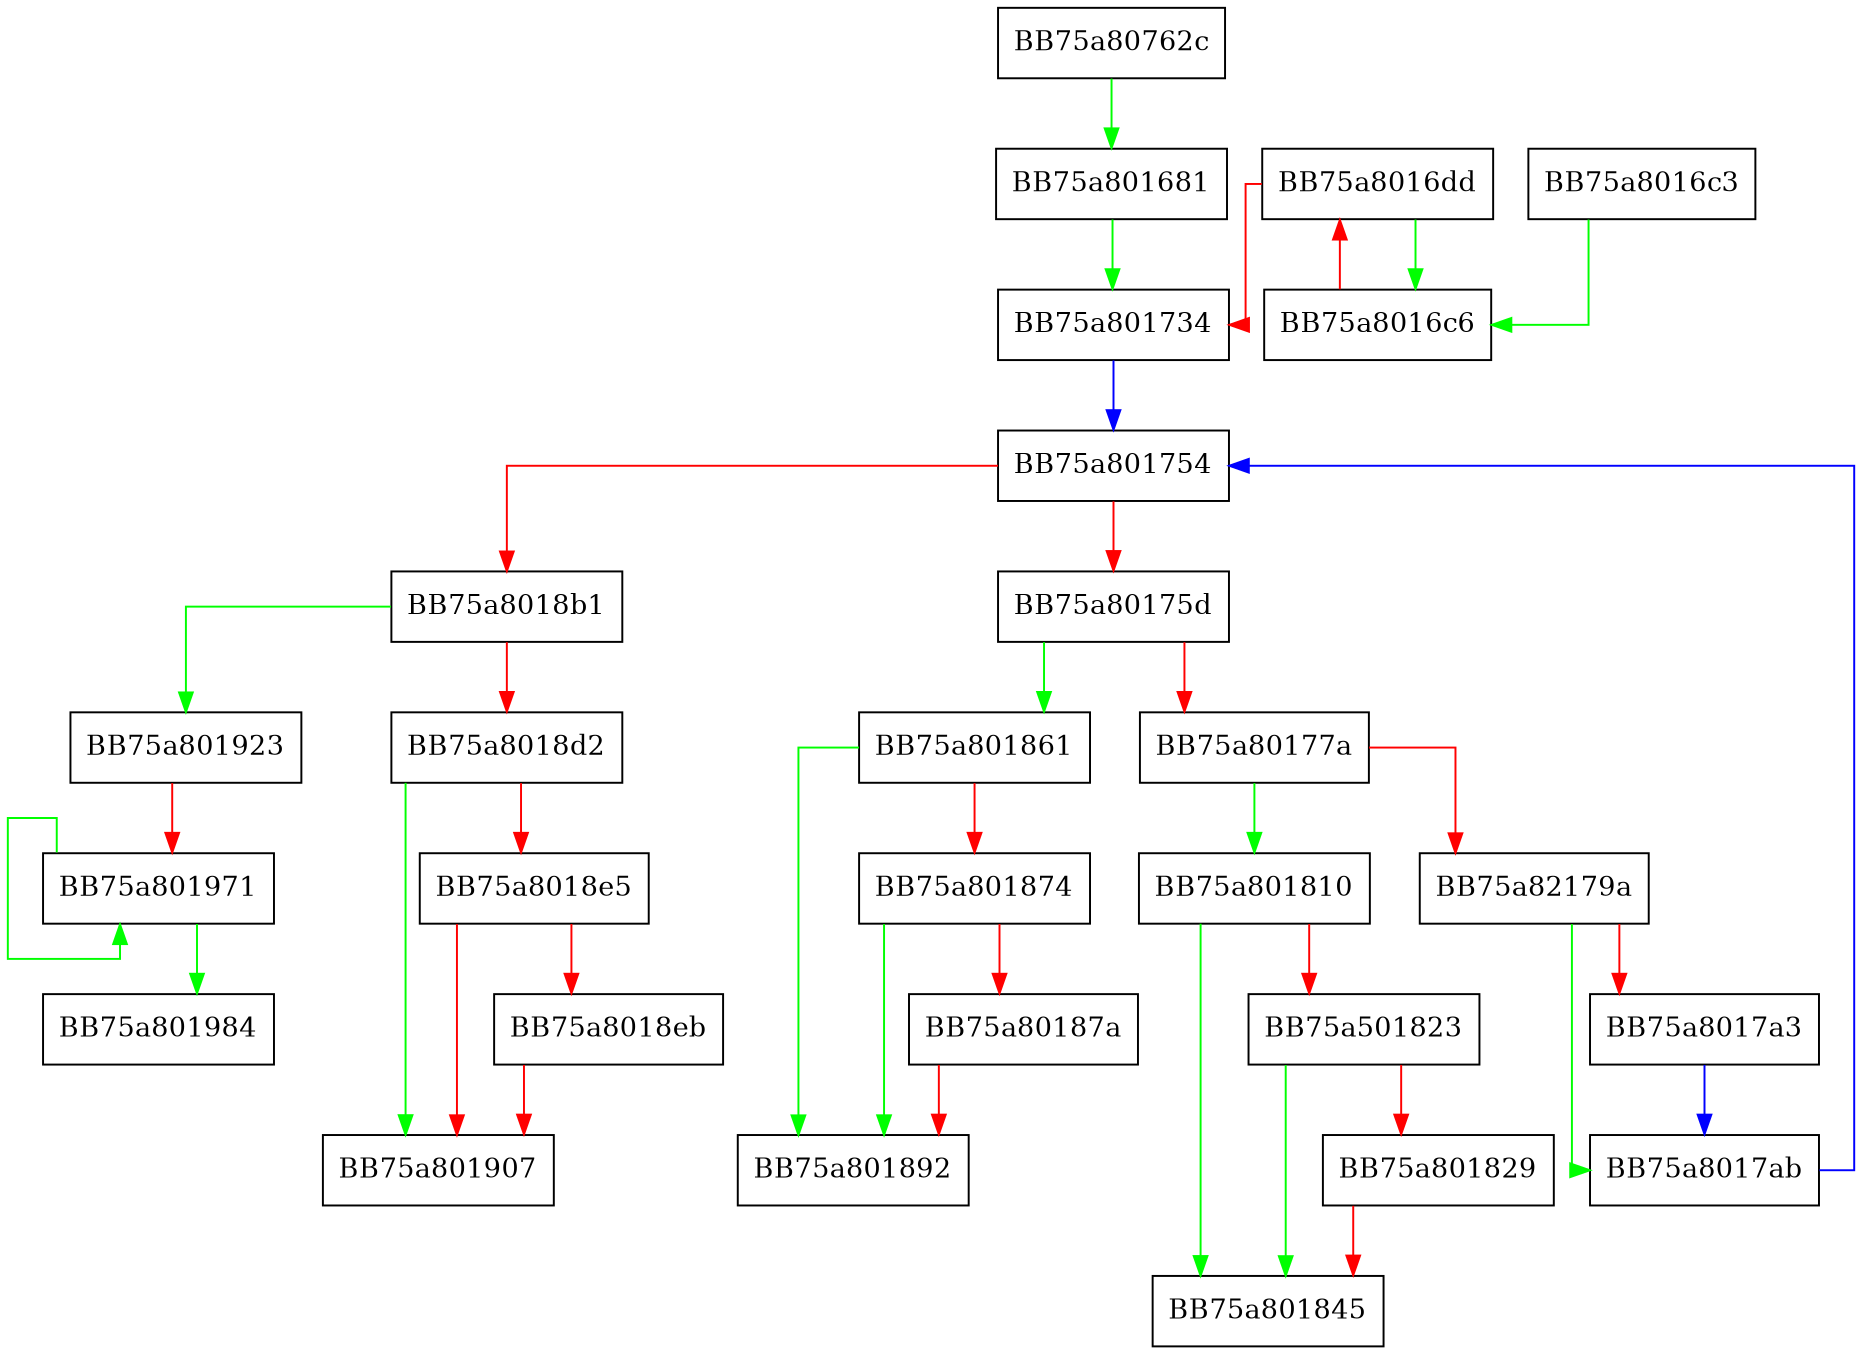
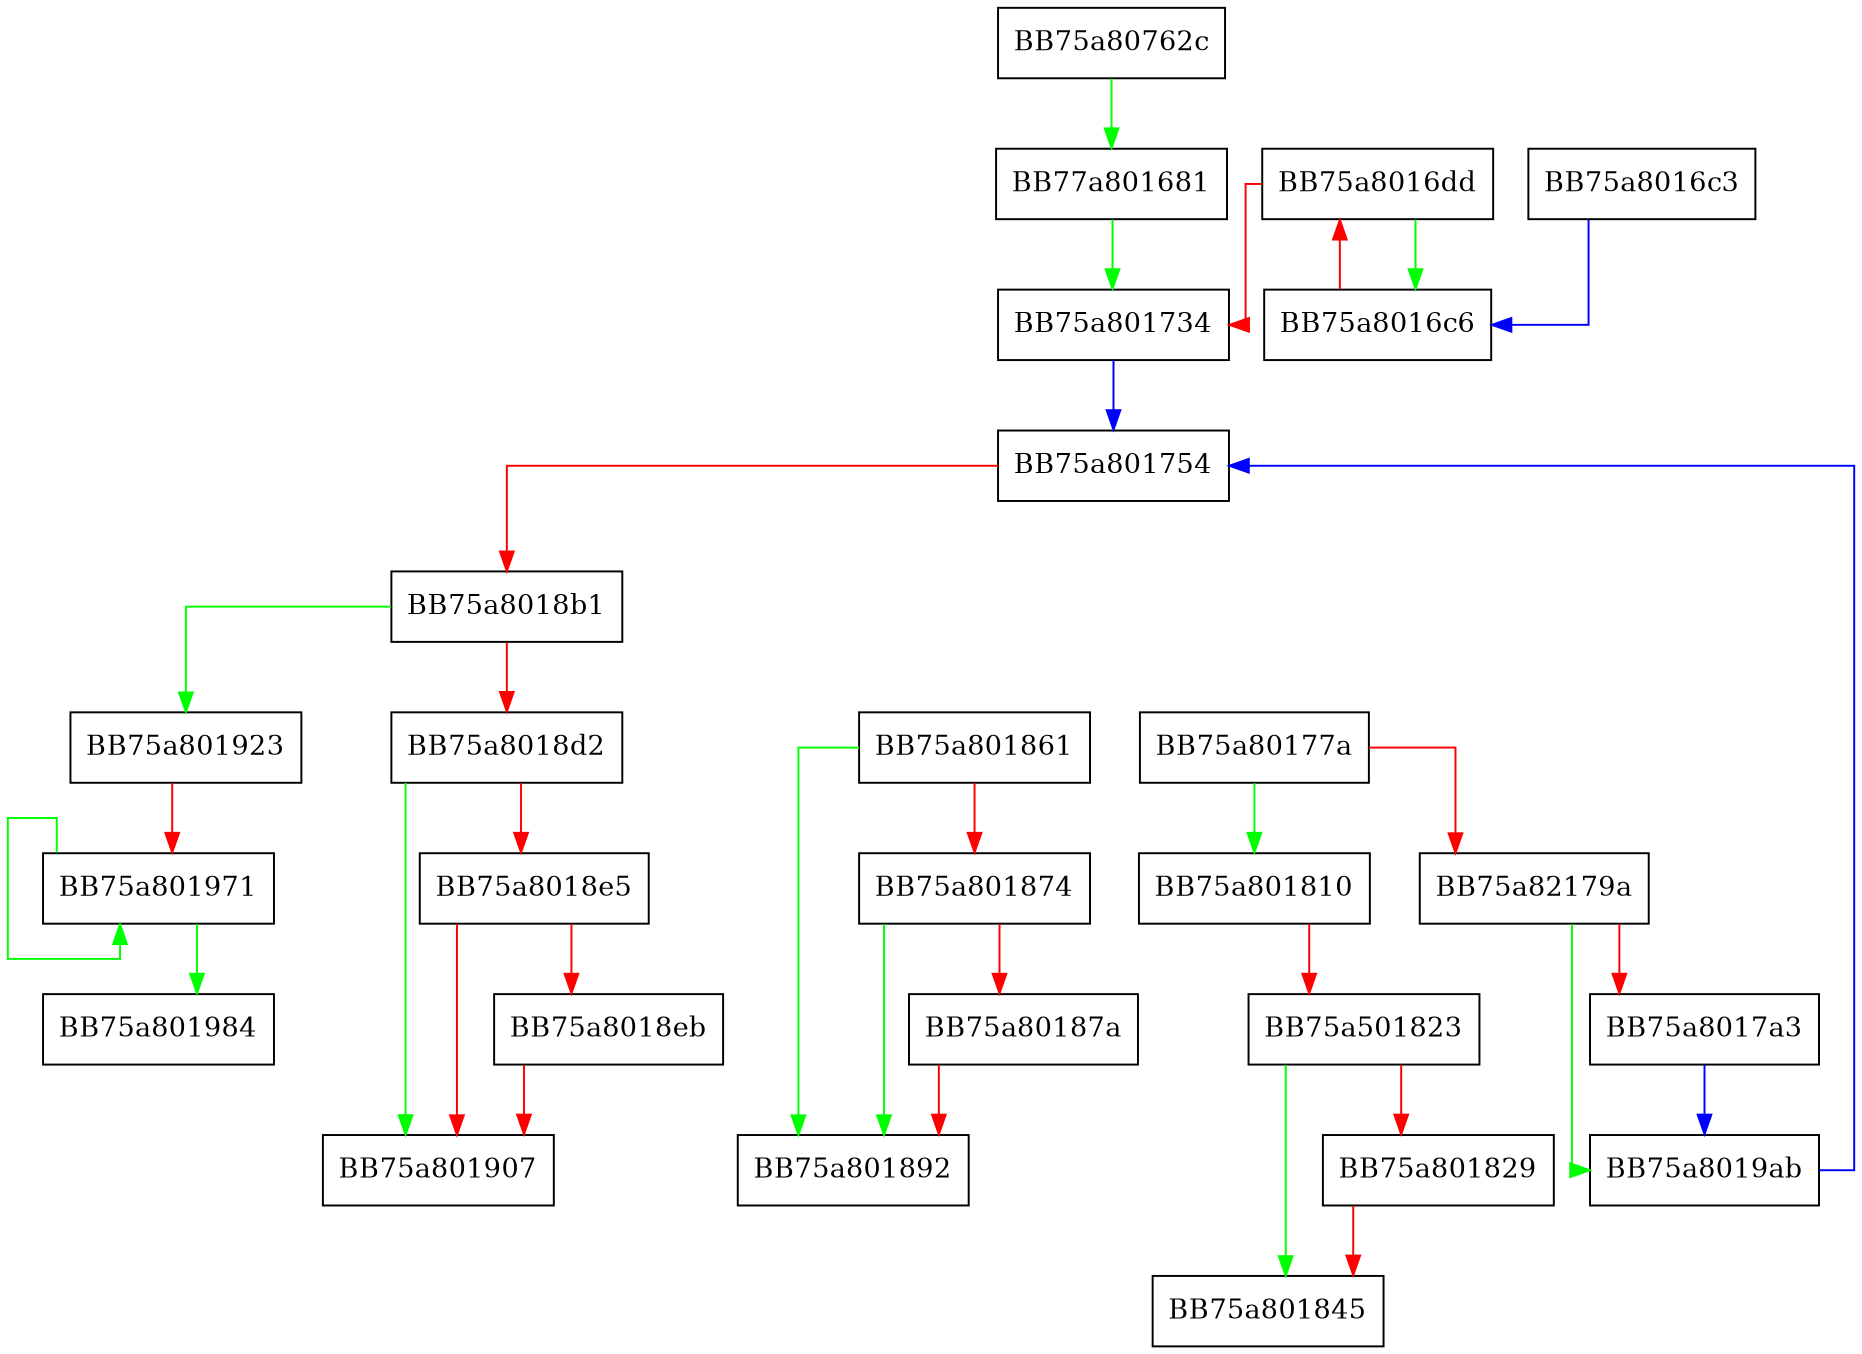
(1112, 184) -> (1112, 184)
(1589, 311) -> (1589, 311)
(1114, 607) -> none
(1201, 1090) -> none
(1704, 1170) -> (1704, 1170)
